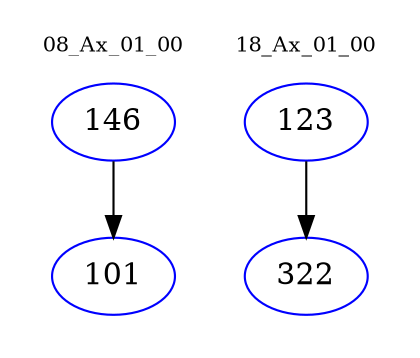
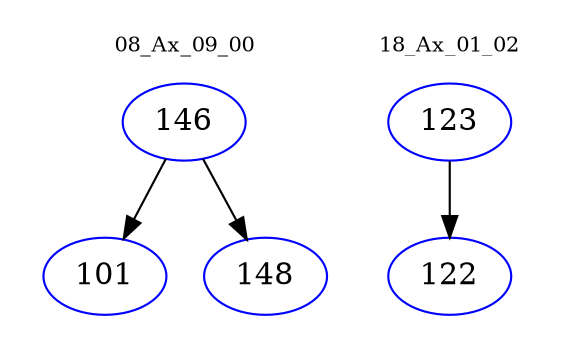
(114, 46) -> (185, 46)
(306, 46) -> (450, 46)
none -> (266, 276)
(306, 276) -> (450, 276)
